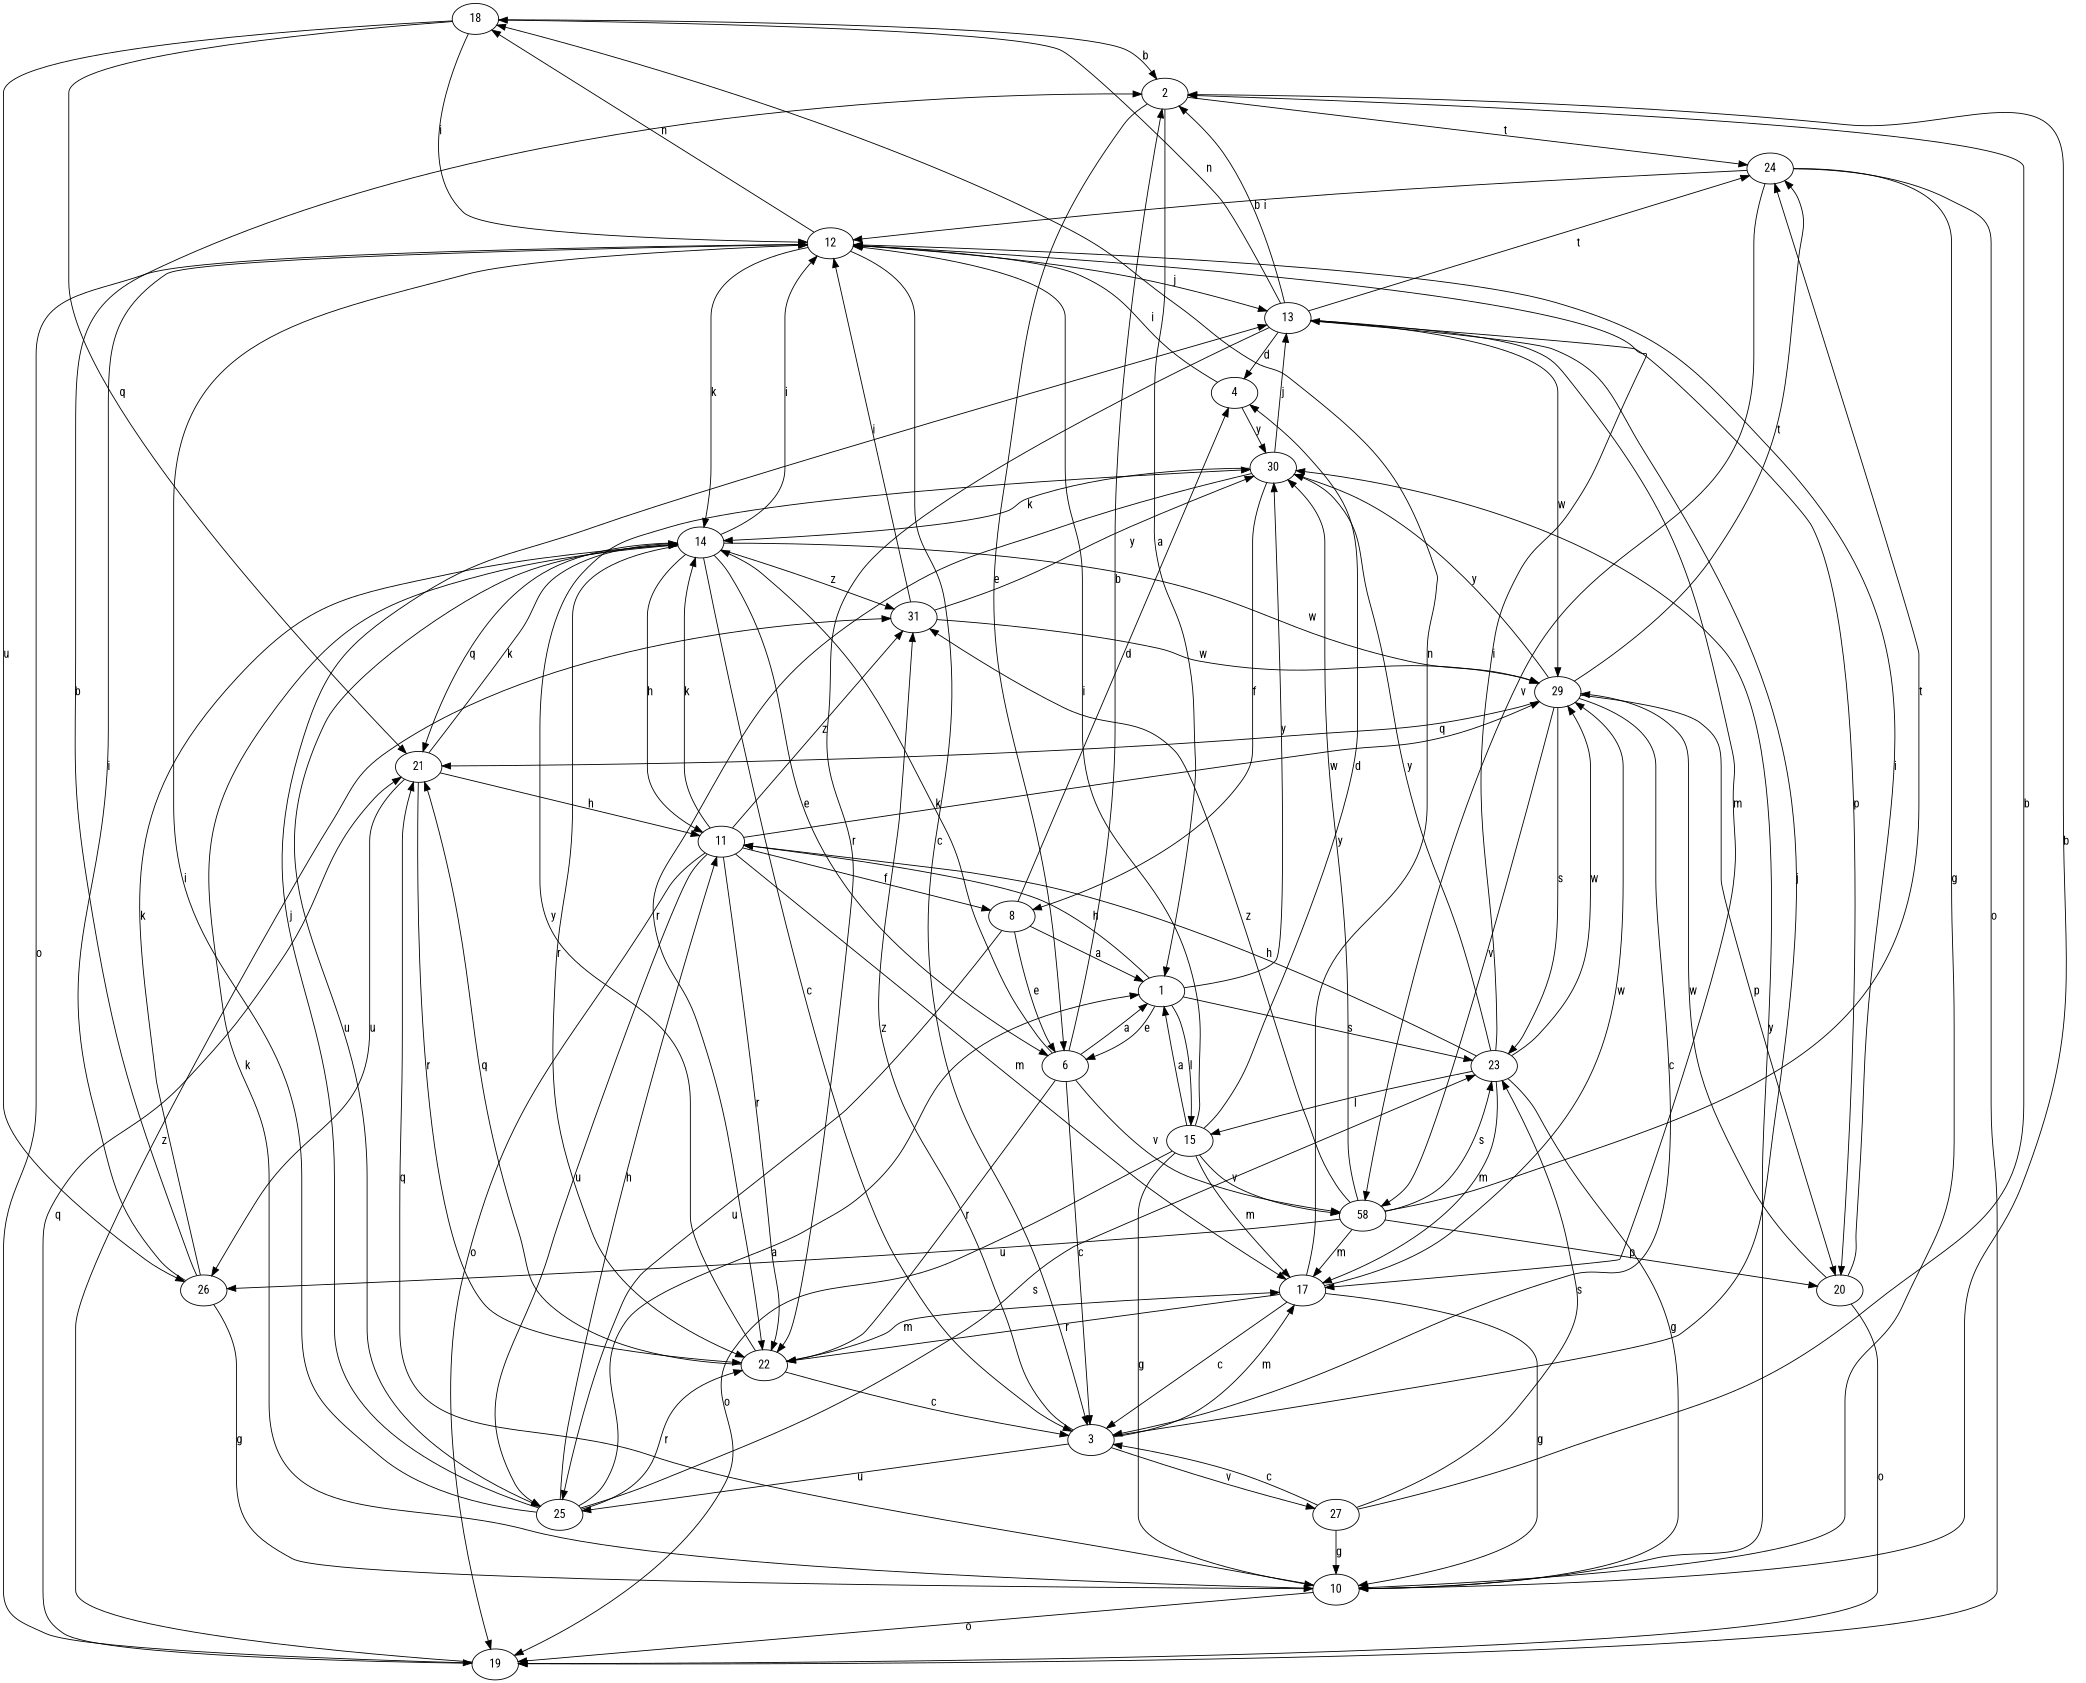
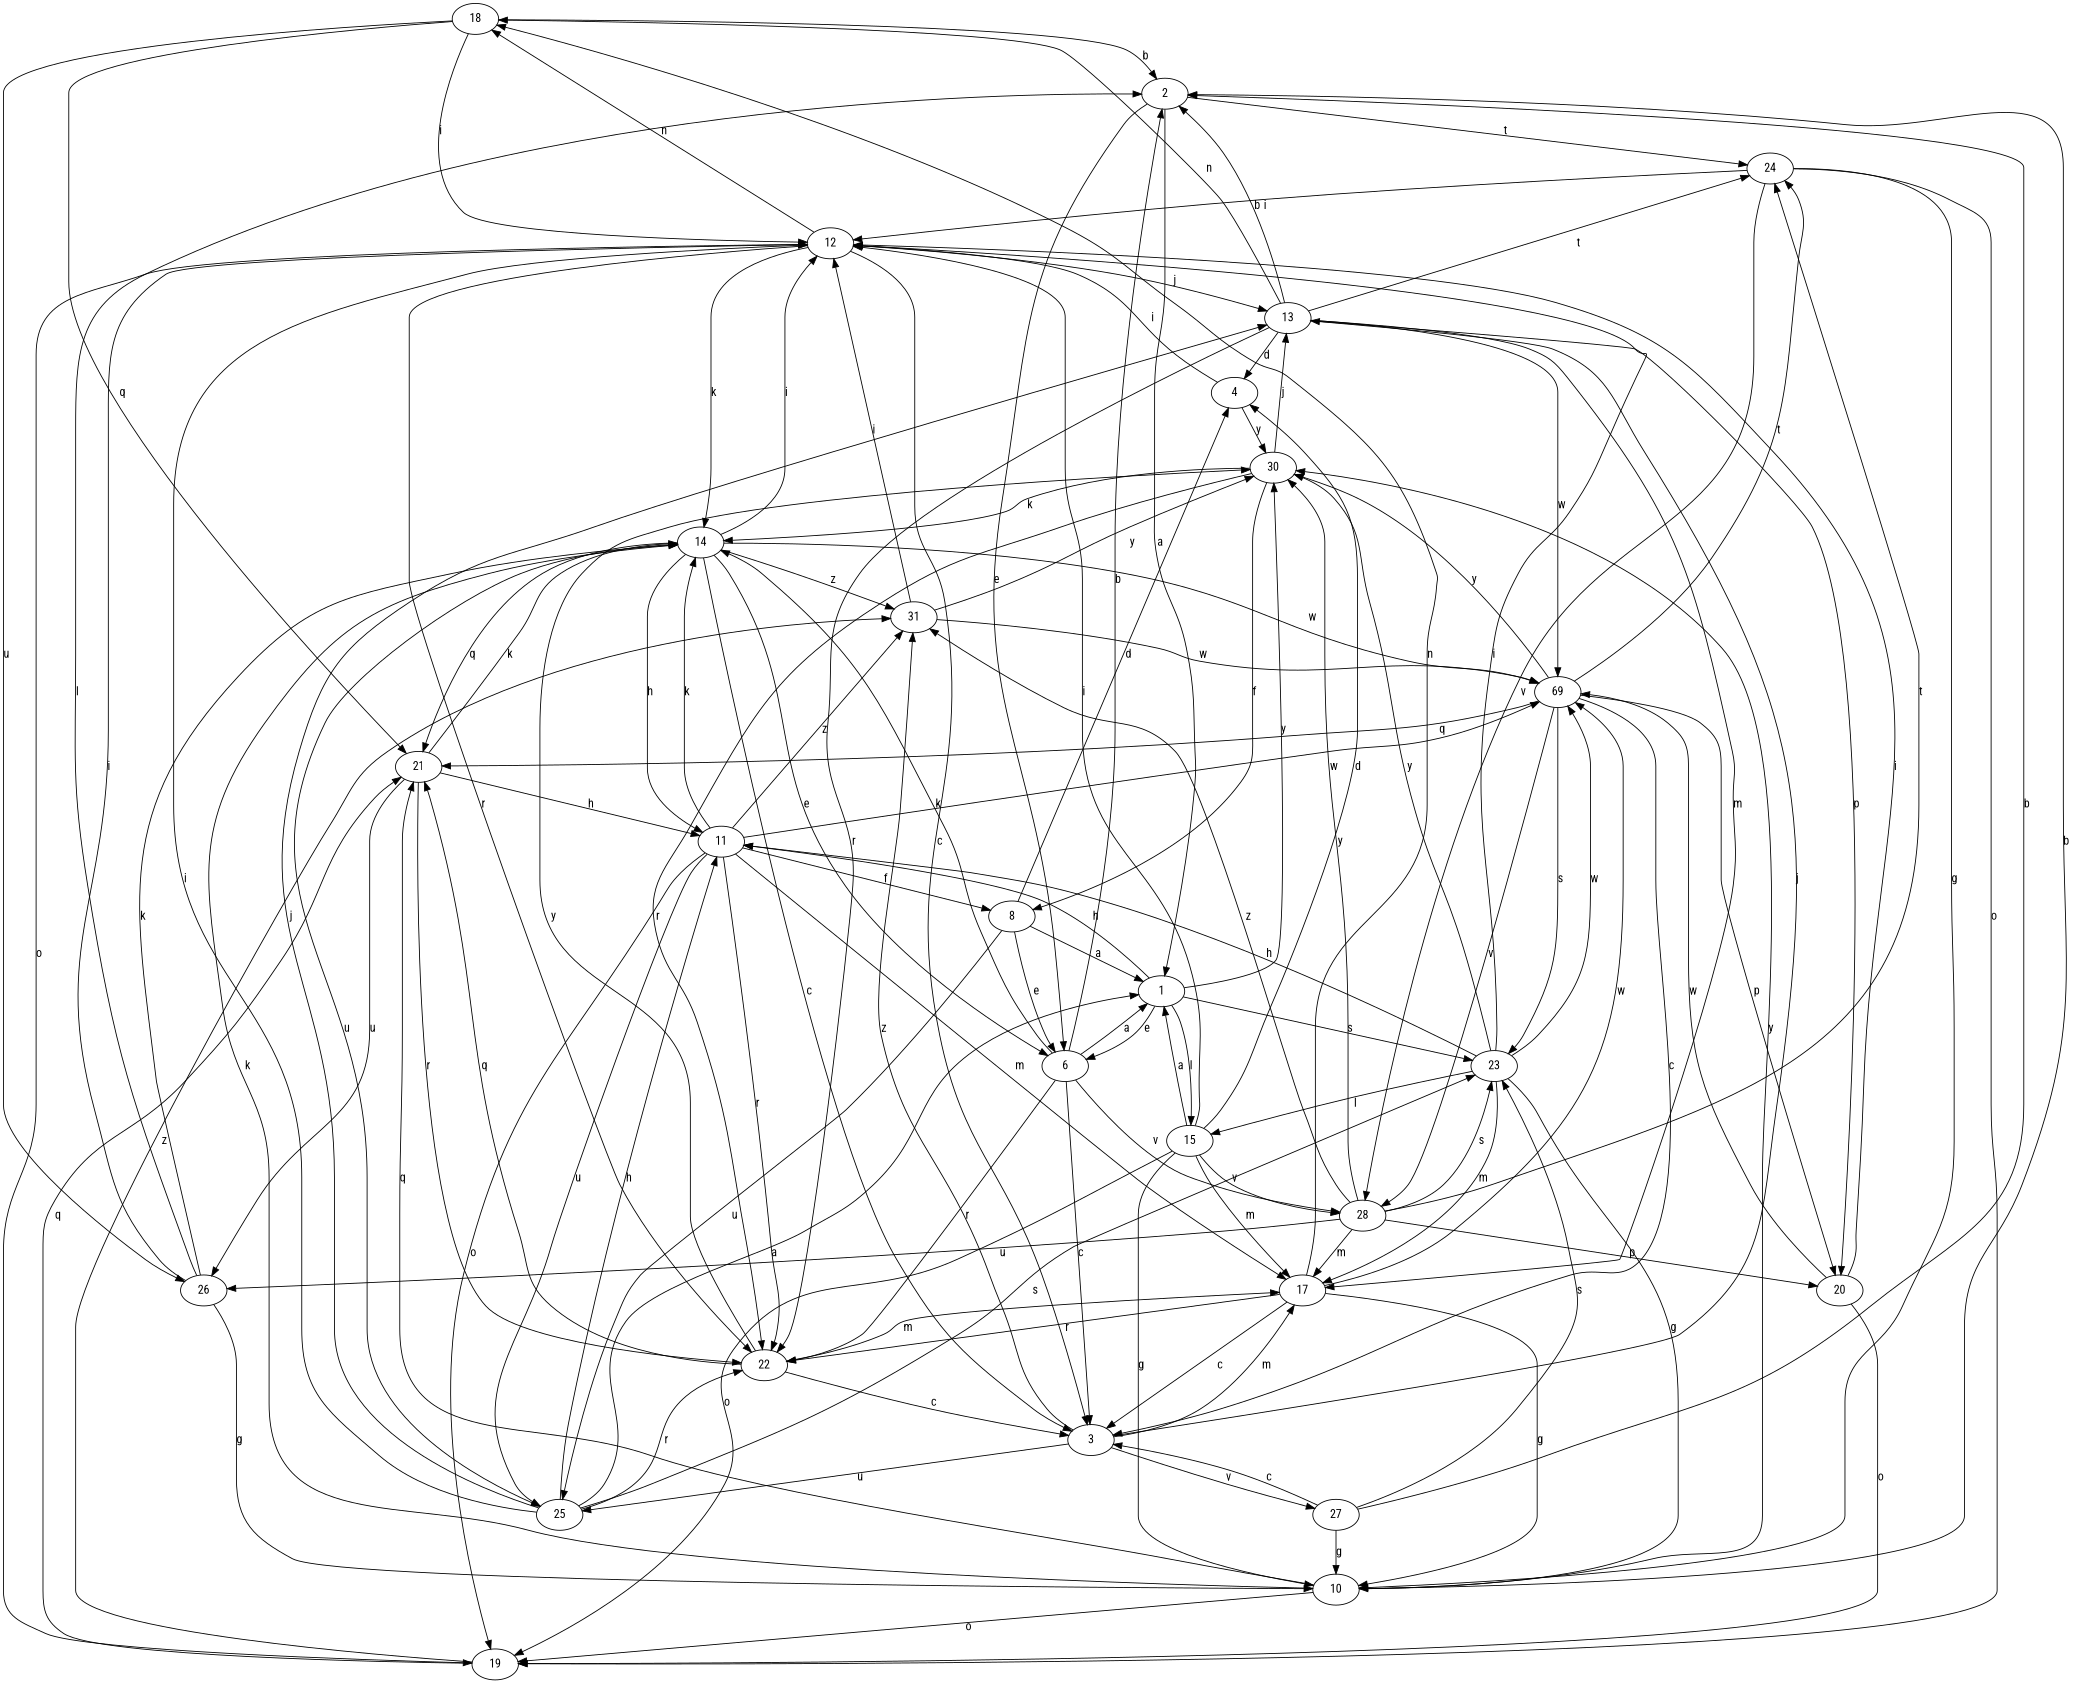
(78, 692) -> (78, 692)
(1558, 692) -> (1558, 692)
(557, 955) -> (433, 663)
(1363, 1216) -> (1363, 1216)
